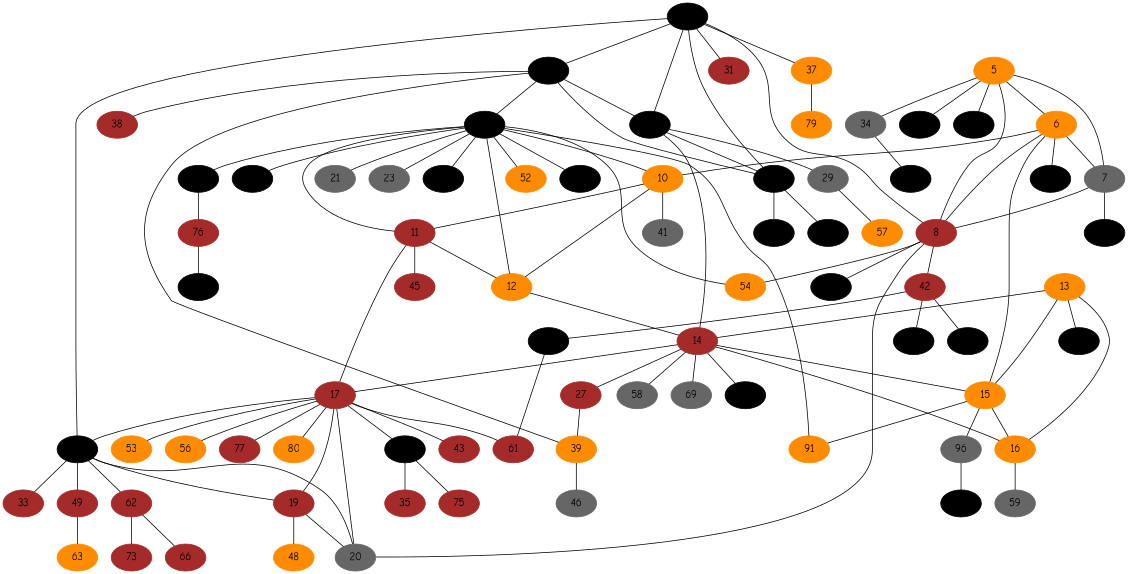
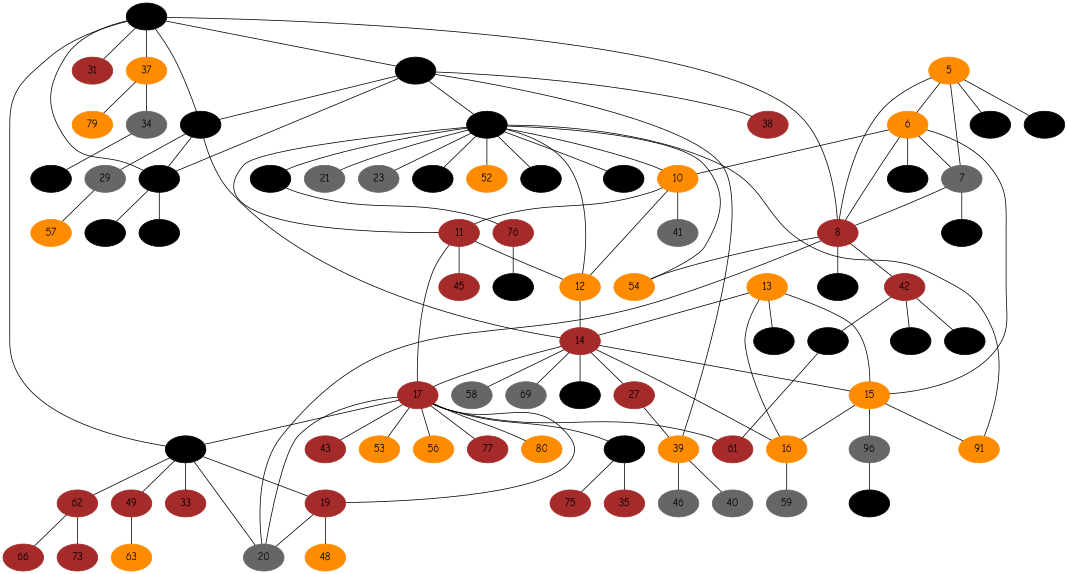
(929, 96) -> (147, 98)
none -> (733, 503)
